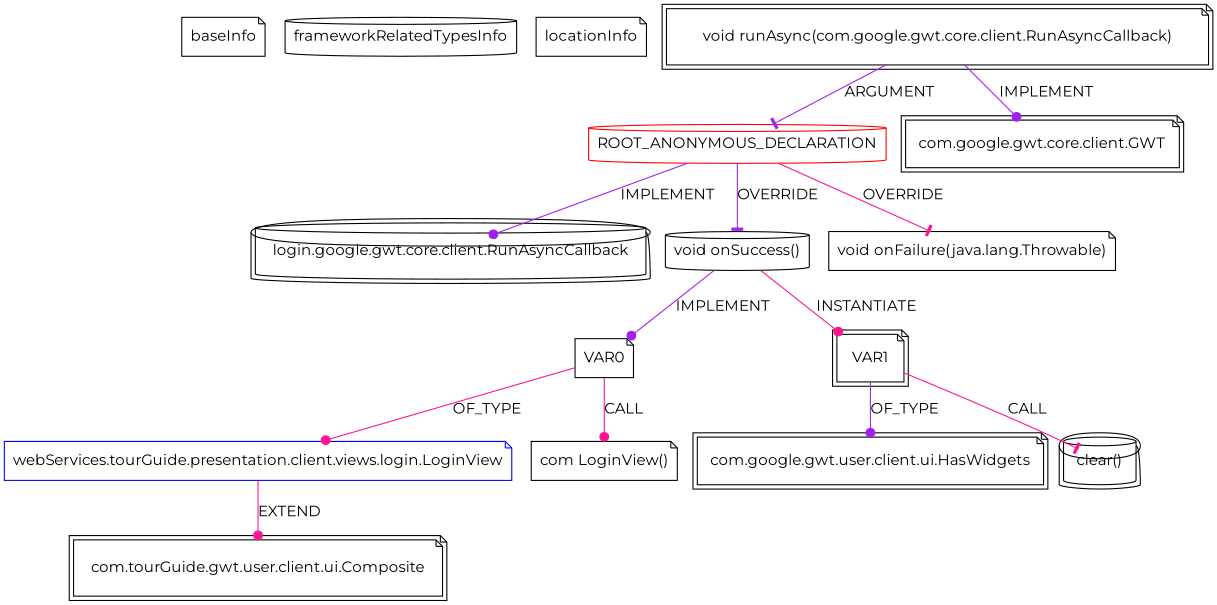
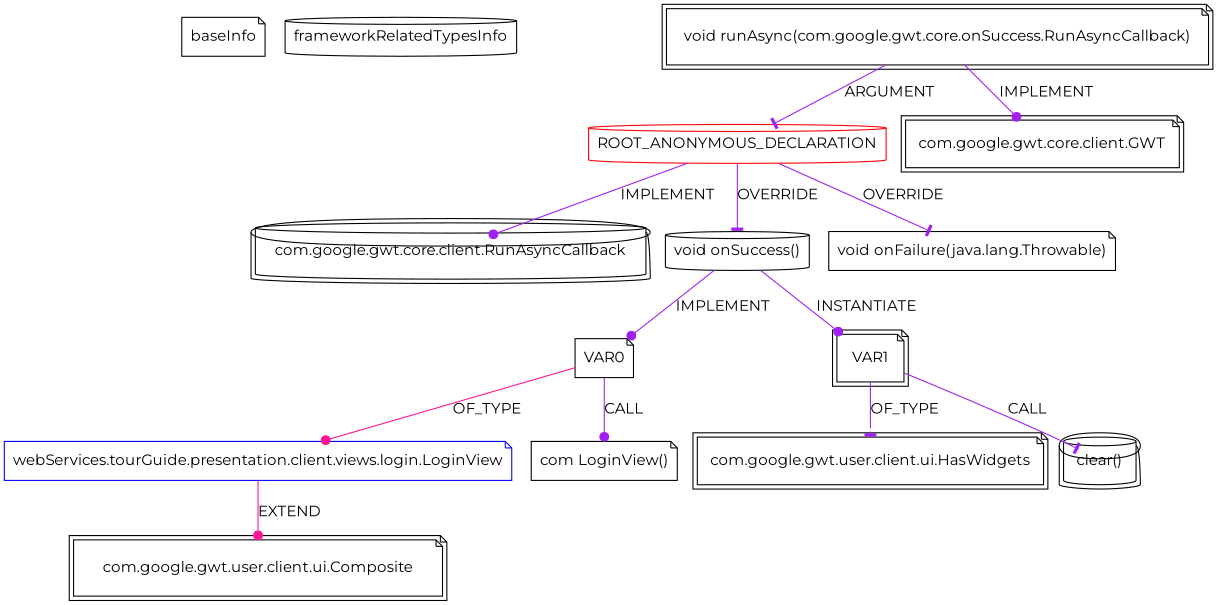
(591, 37) -> none
(938, 37) -> (938, 37)
(852, 196) -> (852, 196)
(451, 251) -> (451, 251)
(798, 300) -> (798, 300)
(604, 405) -> (604, 405)
(870, 405) -> (870, 405)
(989, 409) -> (989, 409)
(258, 568) -> (258, 568)
